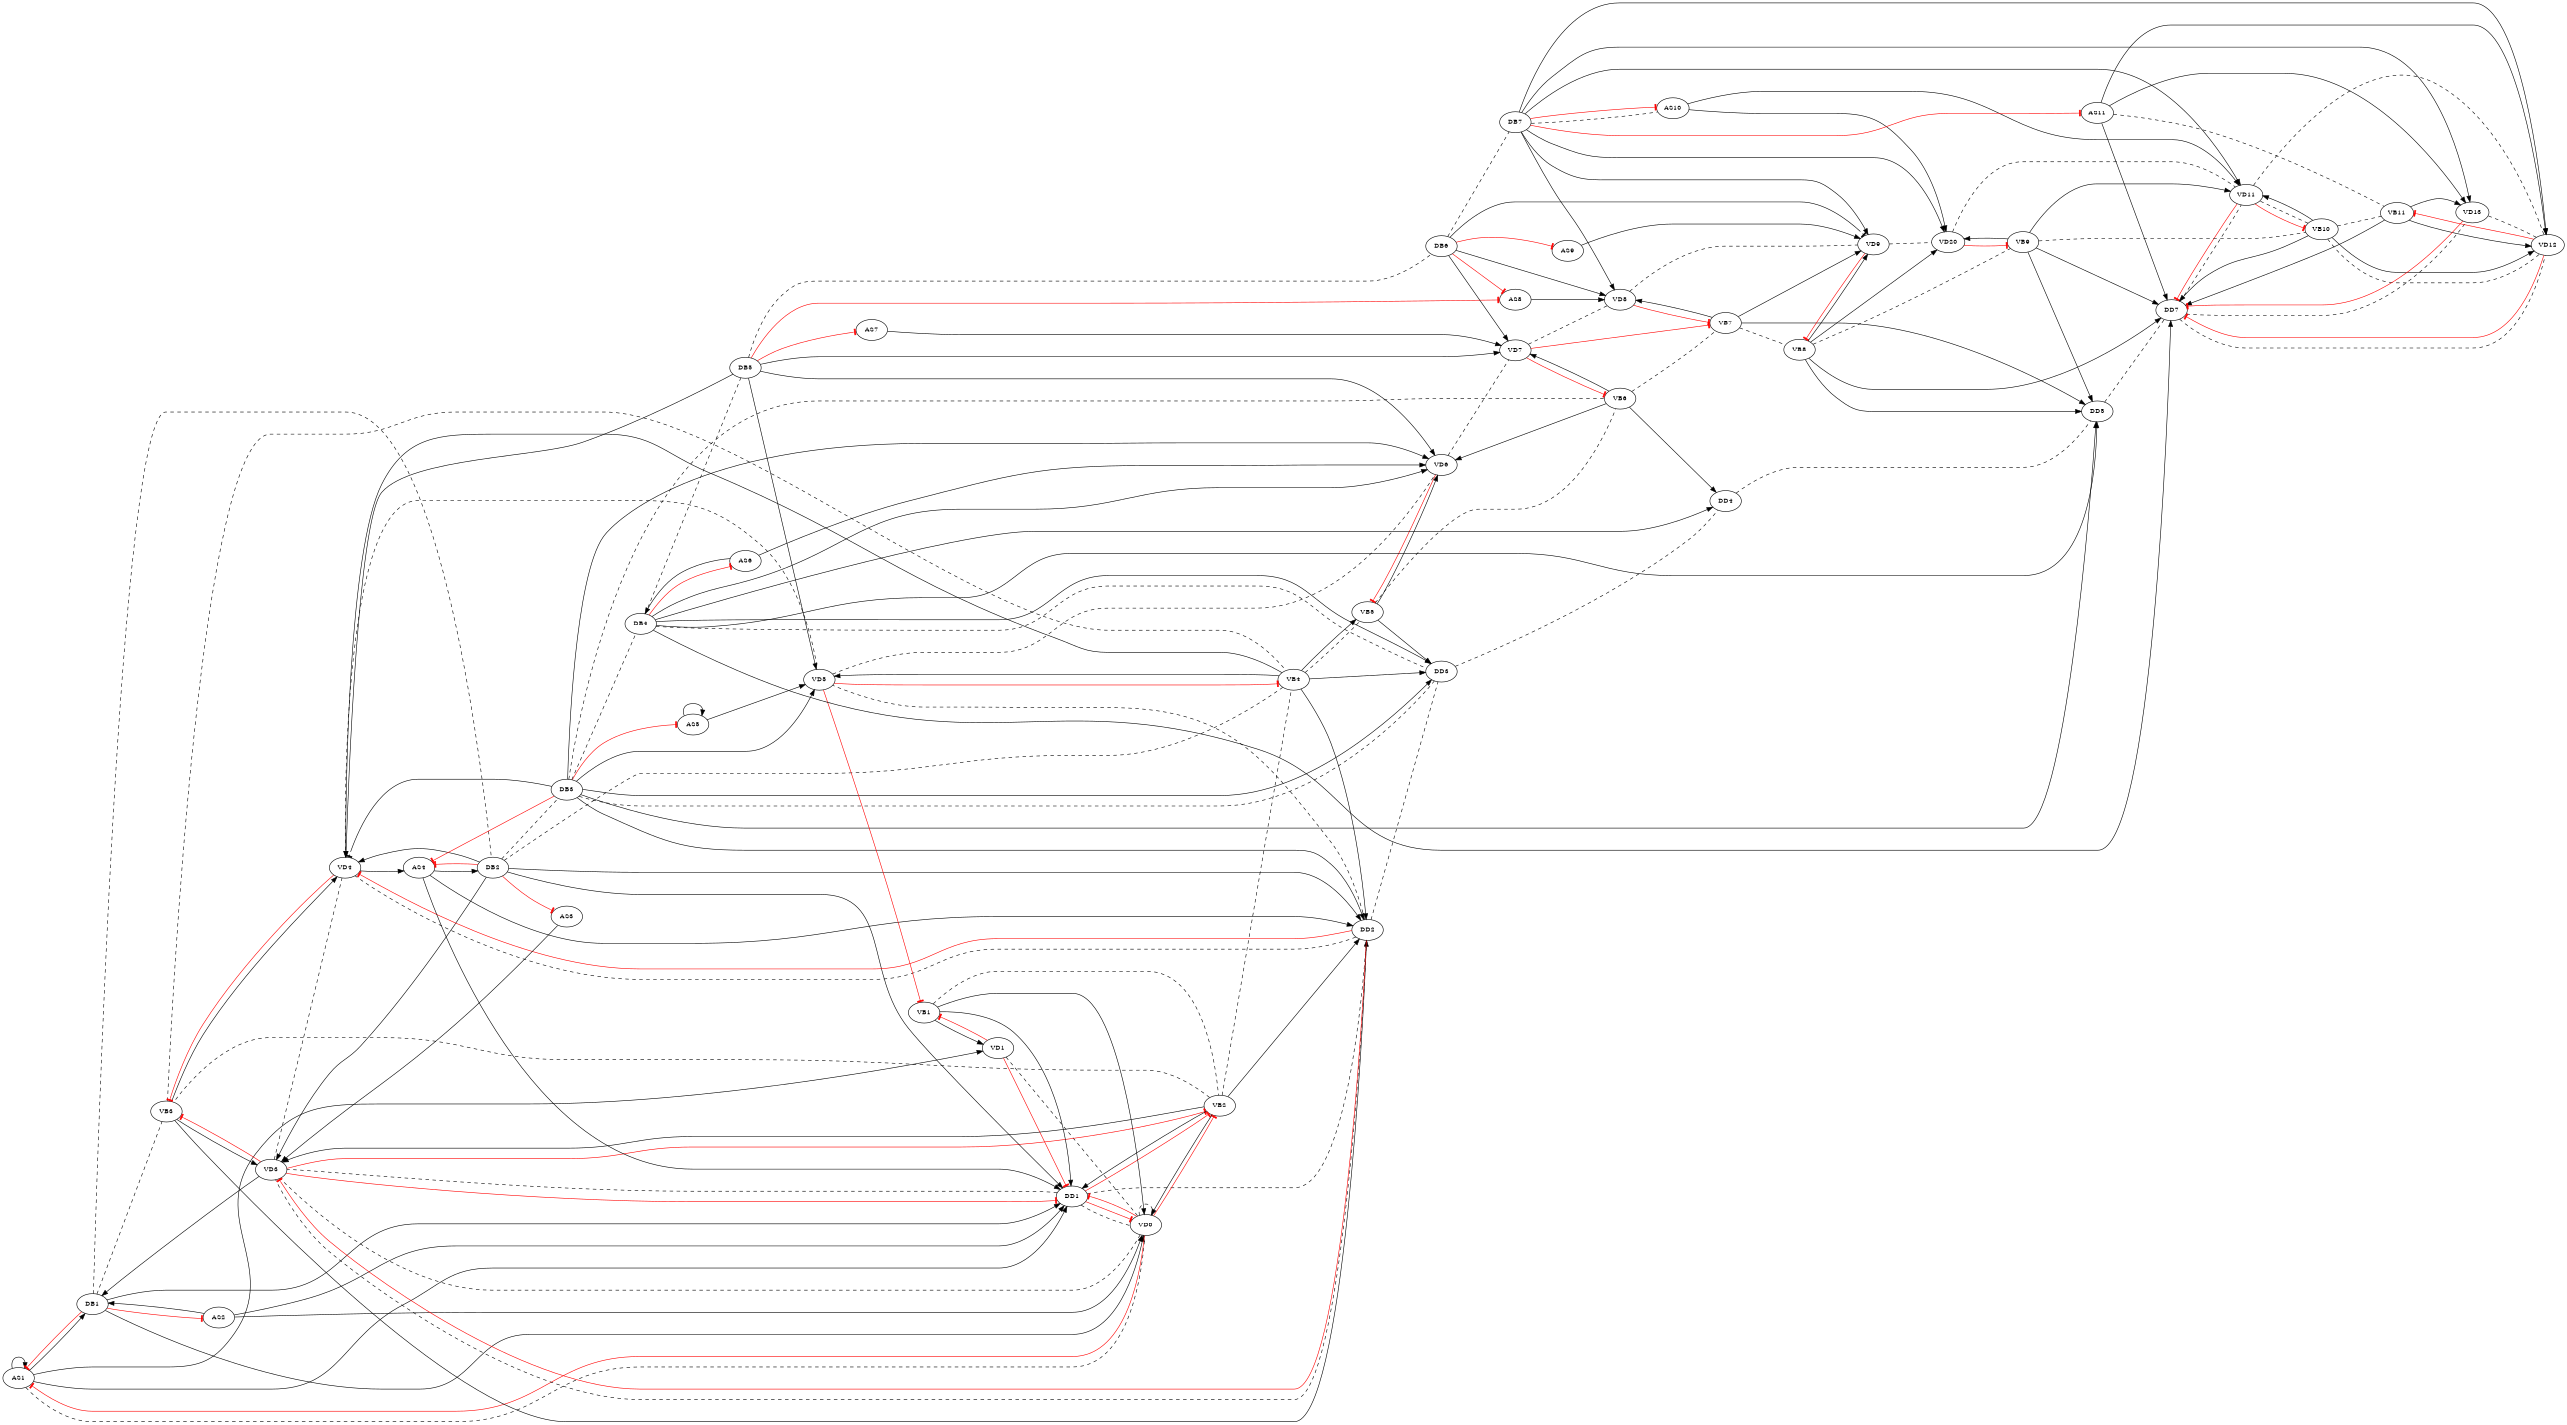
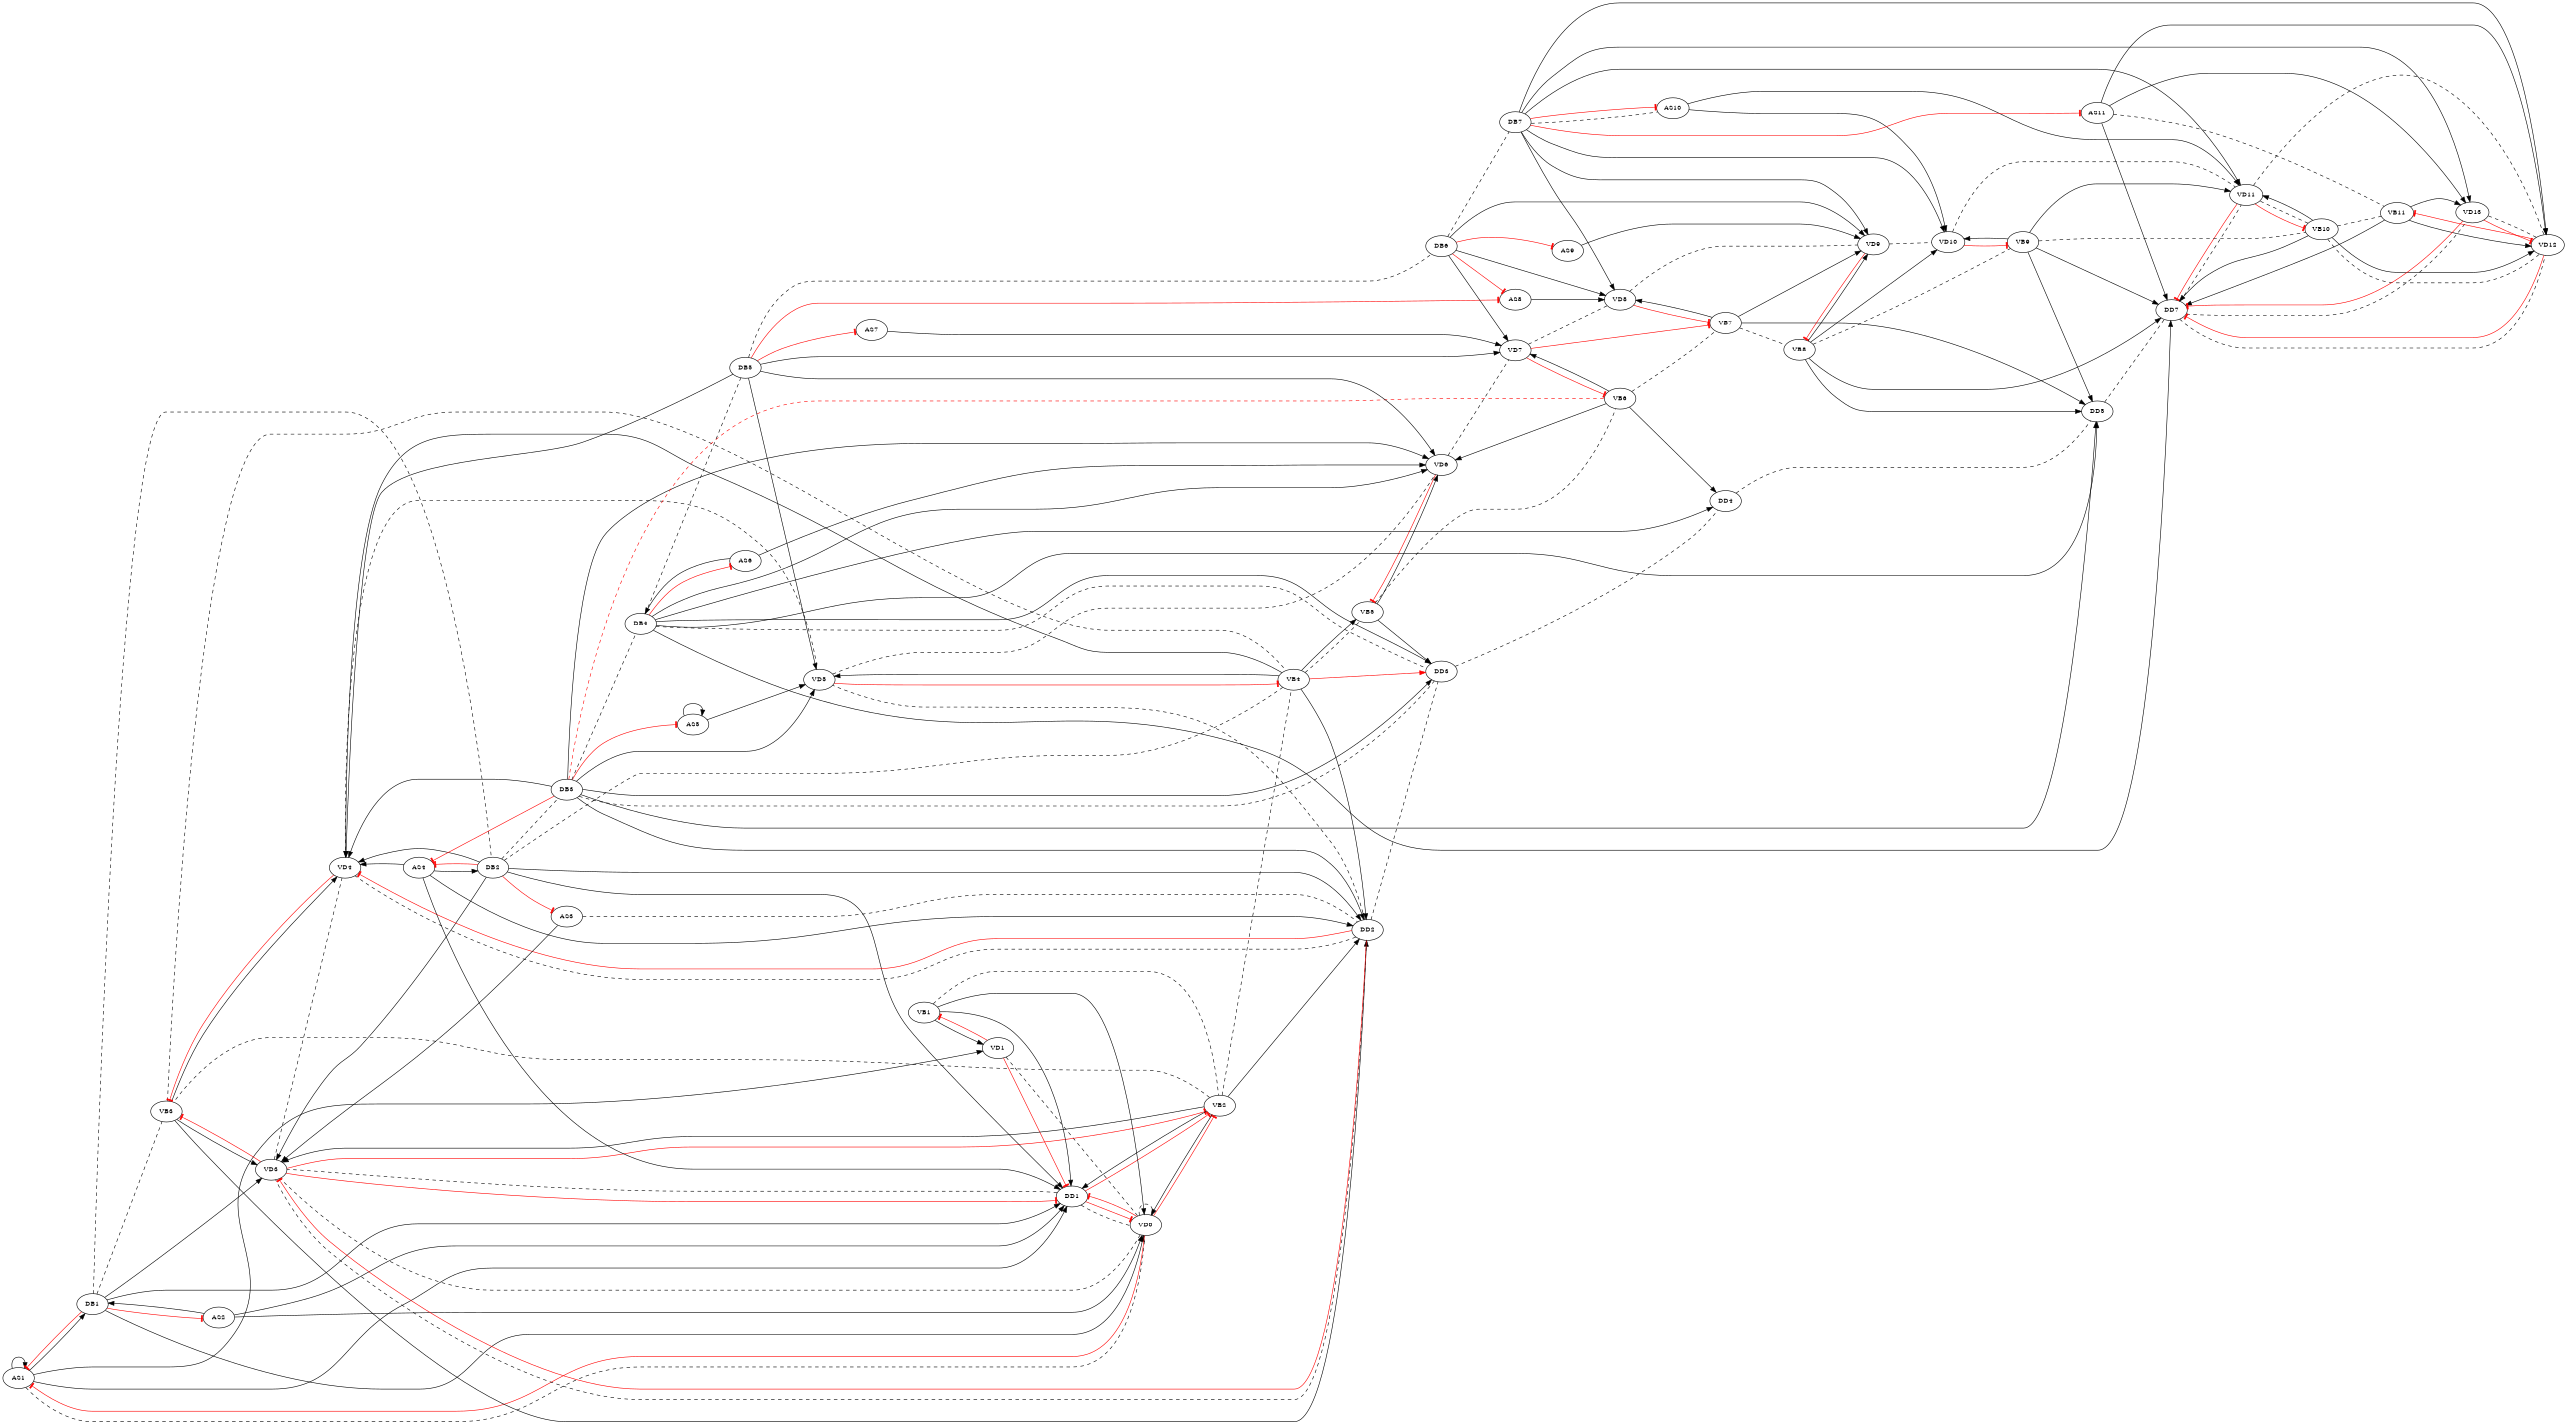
(1654, 202) -> (1654, 202)
none -> (2501, 228)
(1948, 242) -> (1948, 242)
(967, 401) -> (967, 401)
(1365, 676) -> (1365, 676)
(433, 779) -> (433, 779)
(874, 844) -> none
(379, 872) -> (385, 864)
(1318, 1171) -> (973, 895)
(182, 1233) -> (182, 1241)
